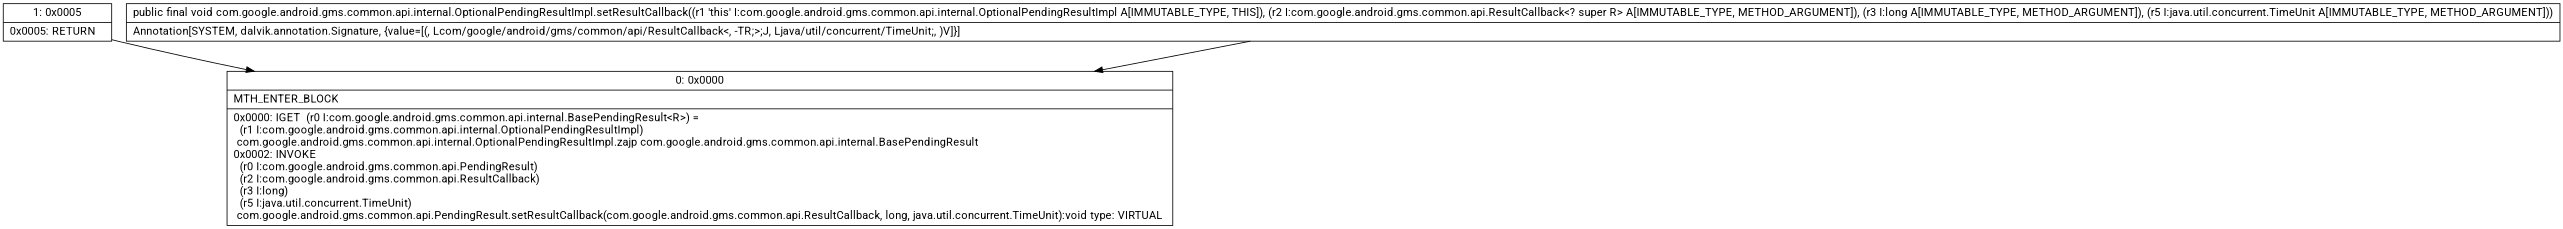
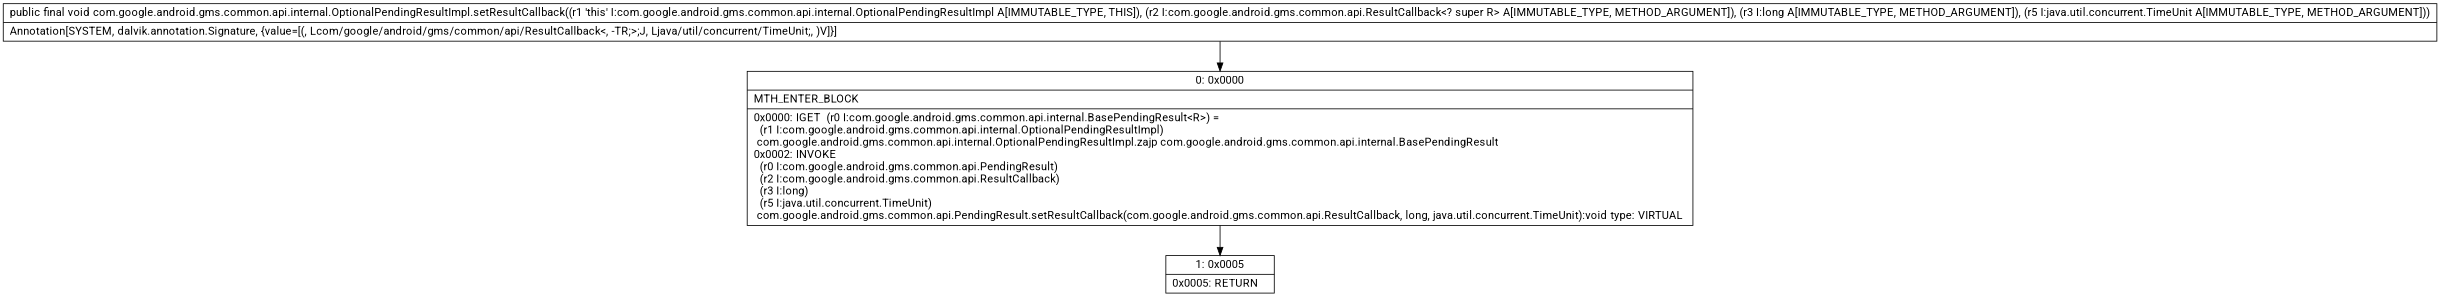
(179, 55) -> (1220, 236)
